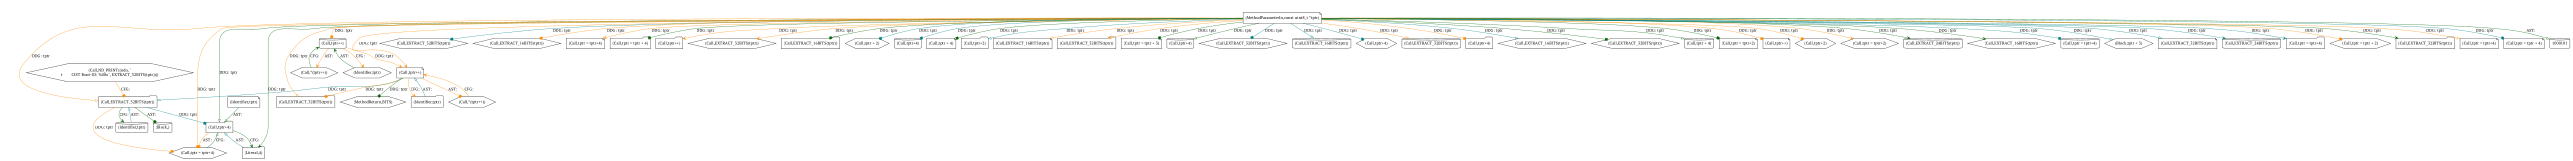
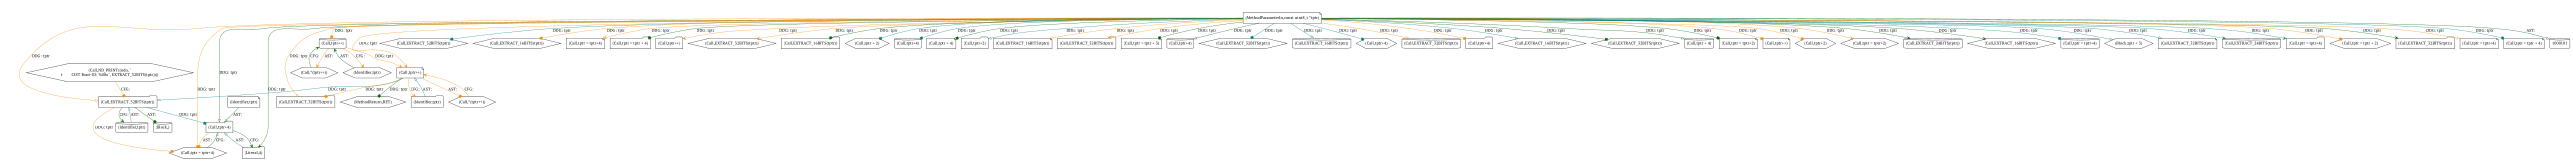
(373, 102) -> (373, 102)
